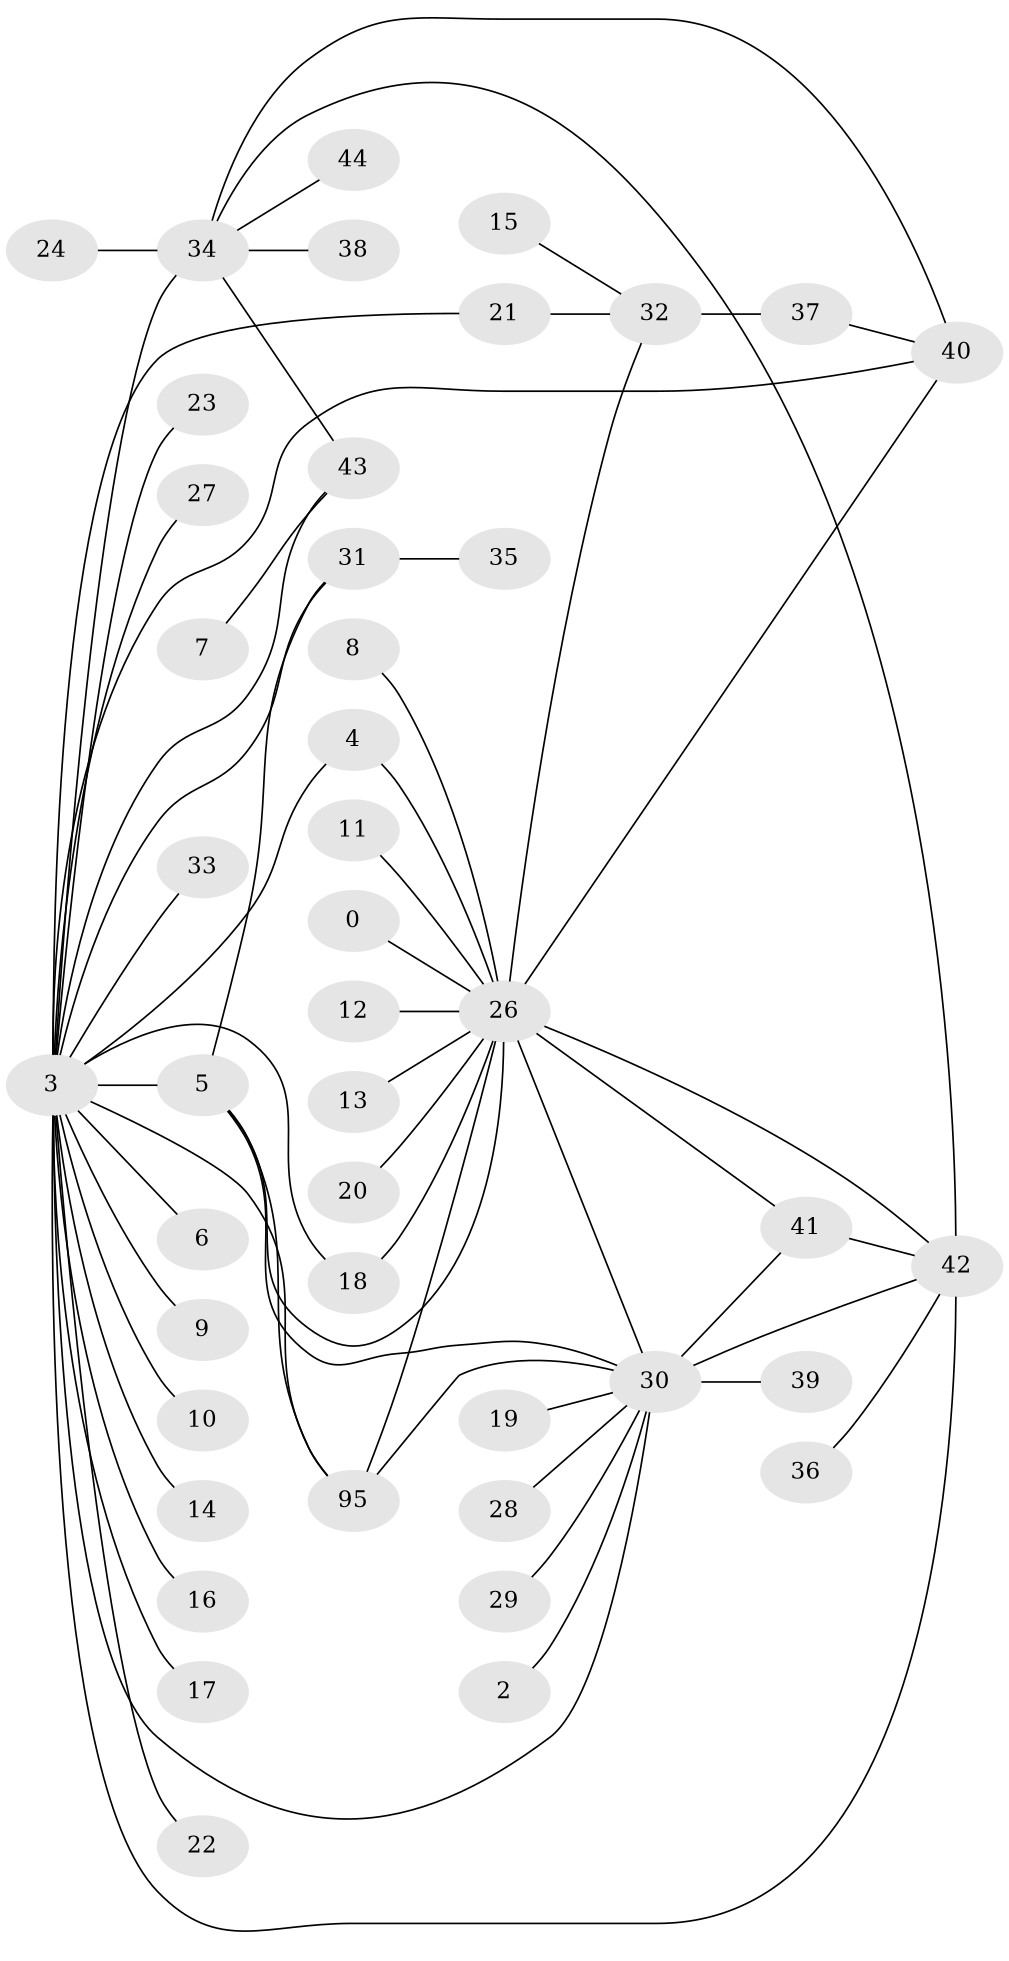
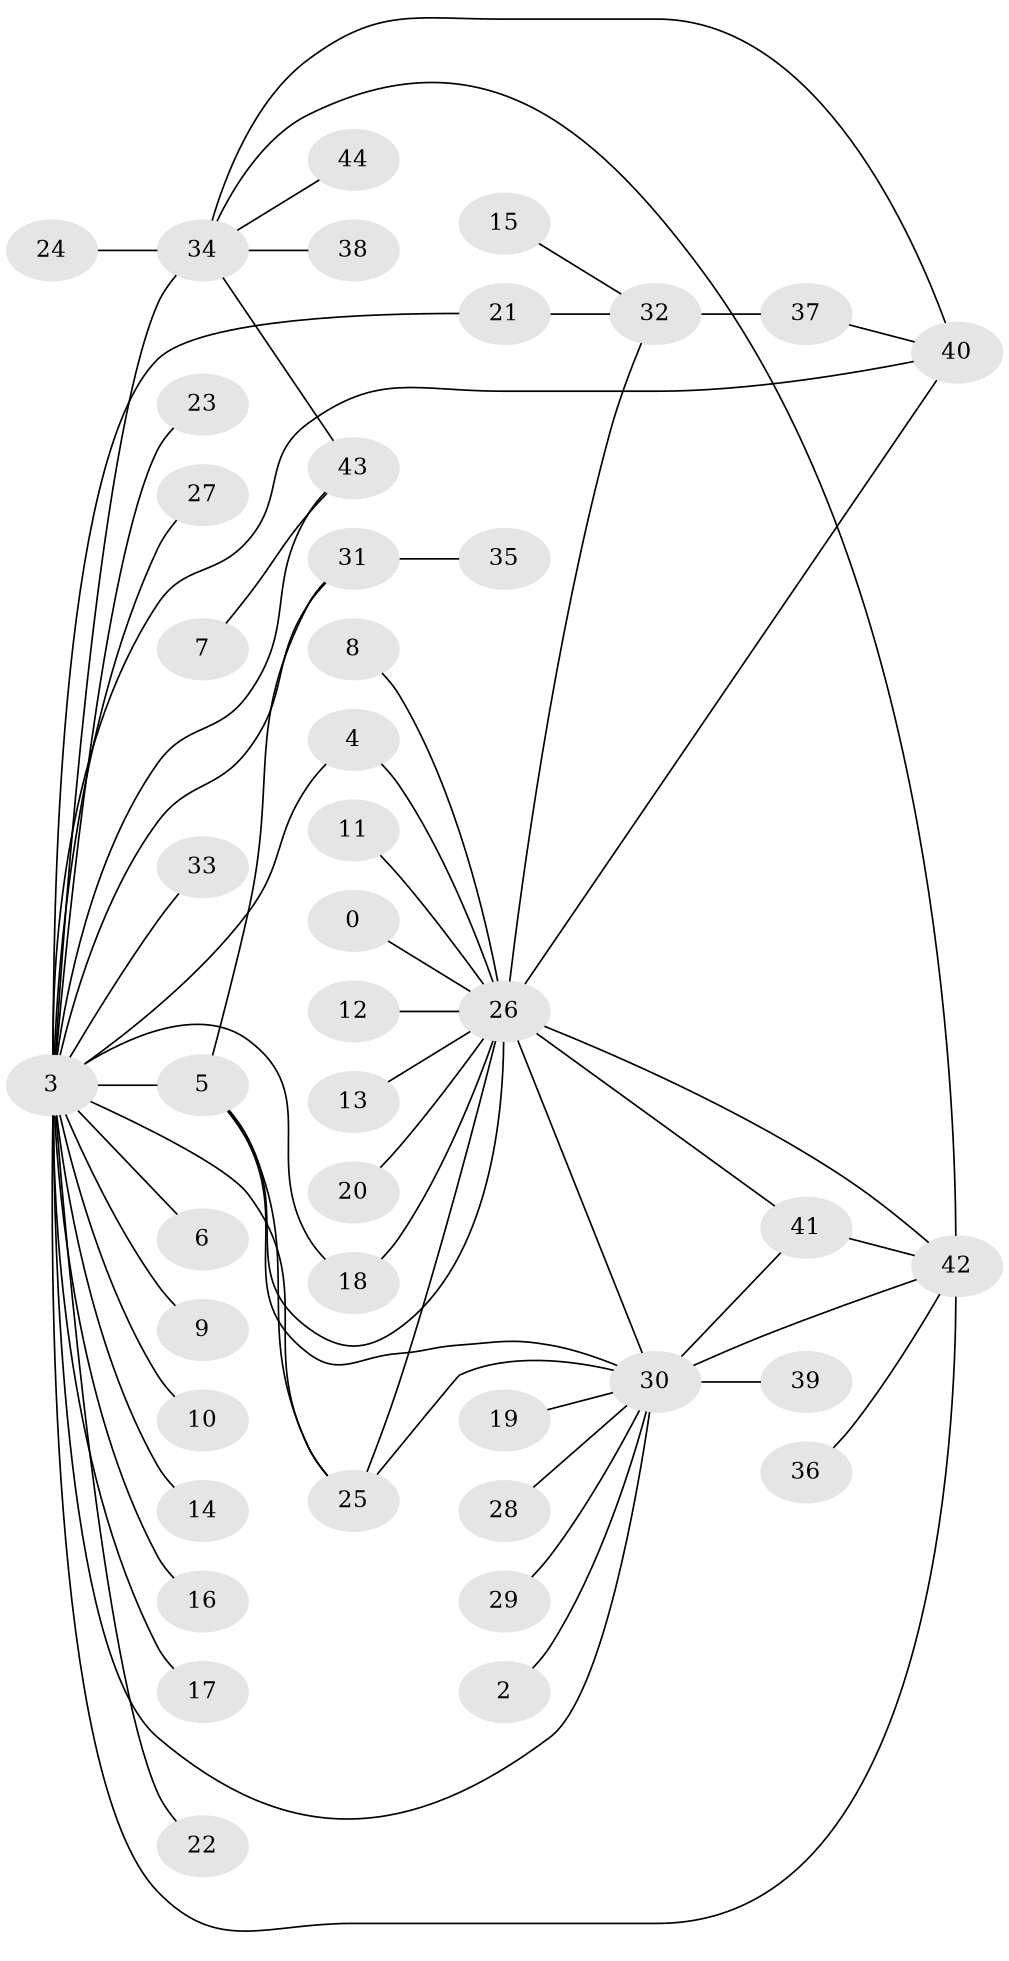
(354, 1501) -> (354, 1501)
